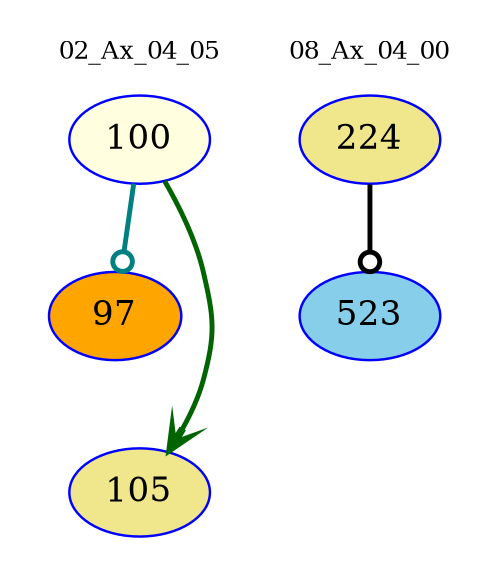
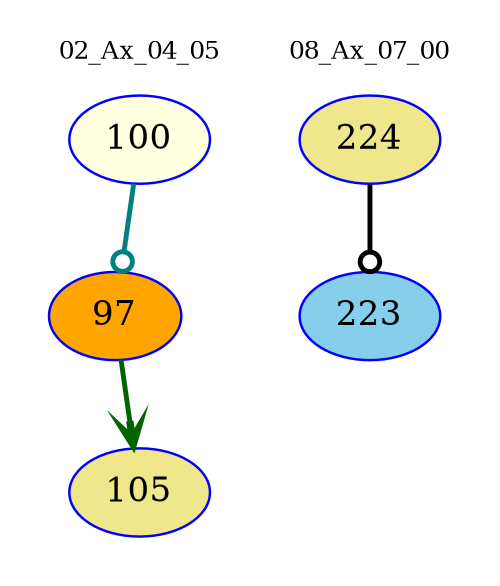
(370, 53) -> (370, 53)
(210, 304) -> (126, 391)
(370, 316) -> (370, 316)
